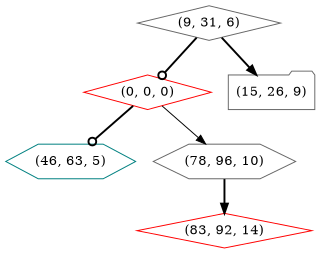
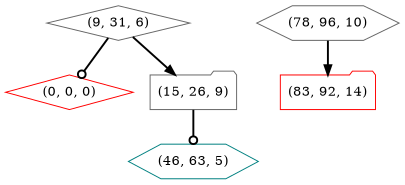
(114, 122) -> (193, 123)
(180, 122) -> none
(224, 231) -> (328, 92)
